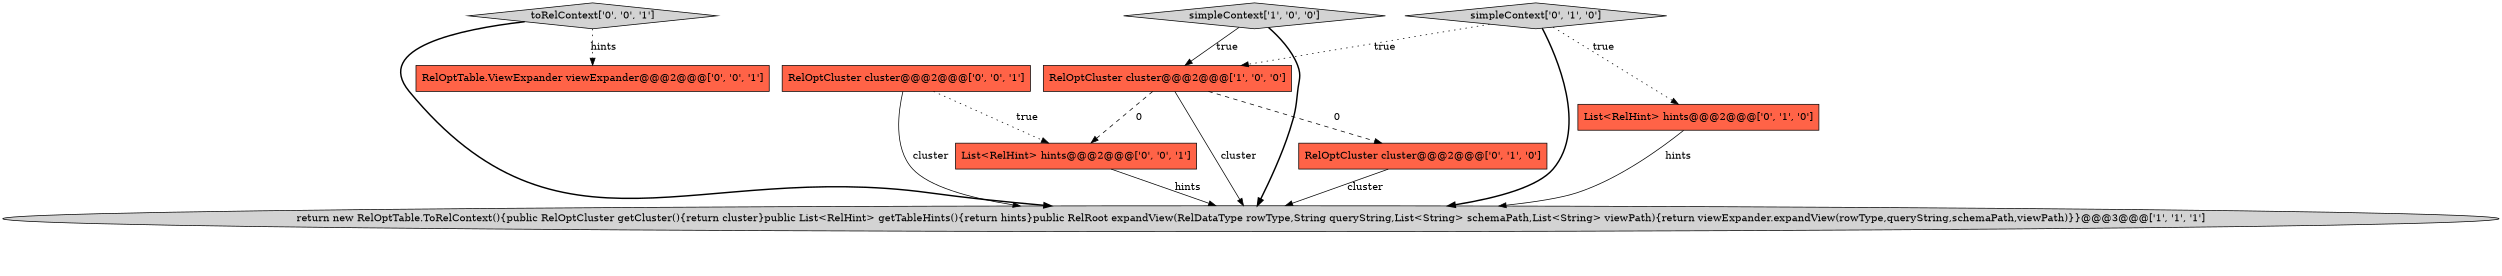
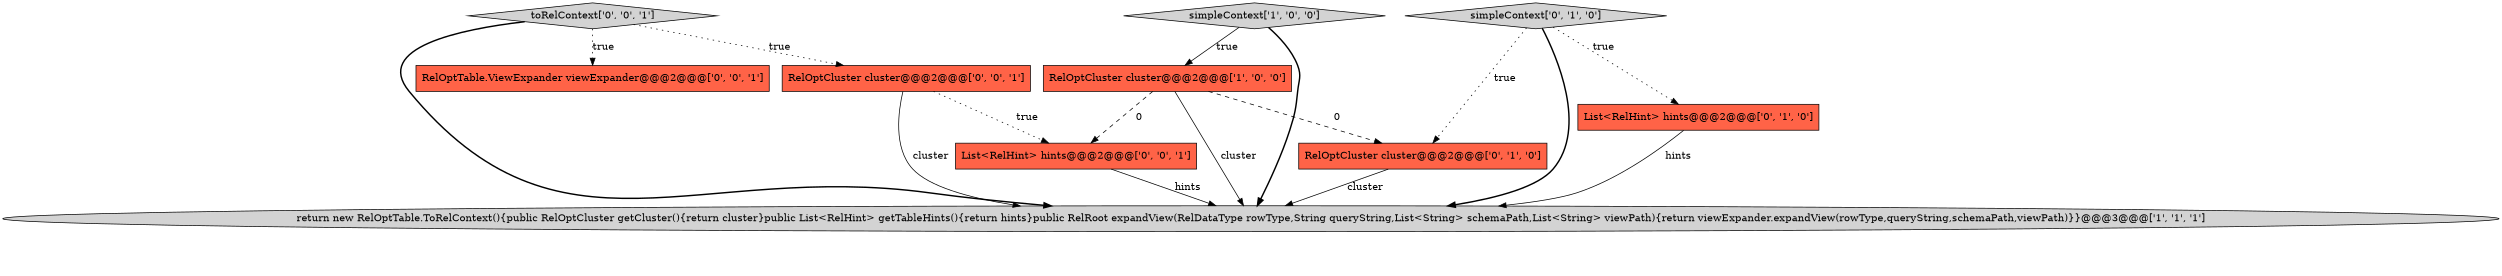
none -> (735, 44)
(1369, 44) -> (1482, 83)
(604, 47) -> (604, 47)
